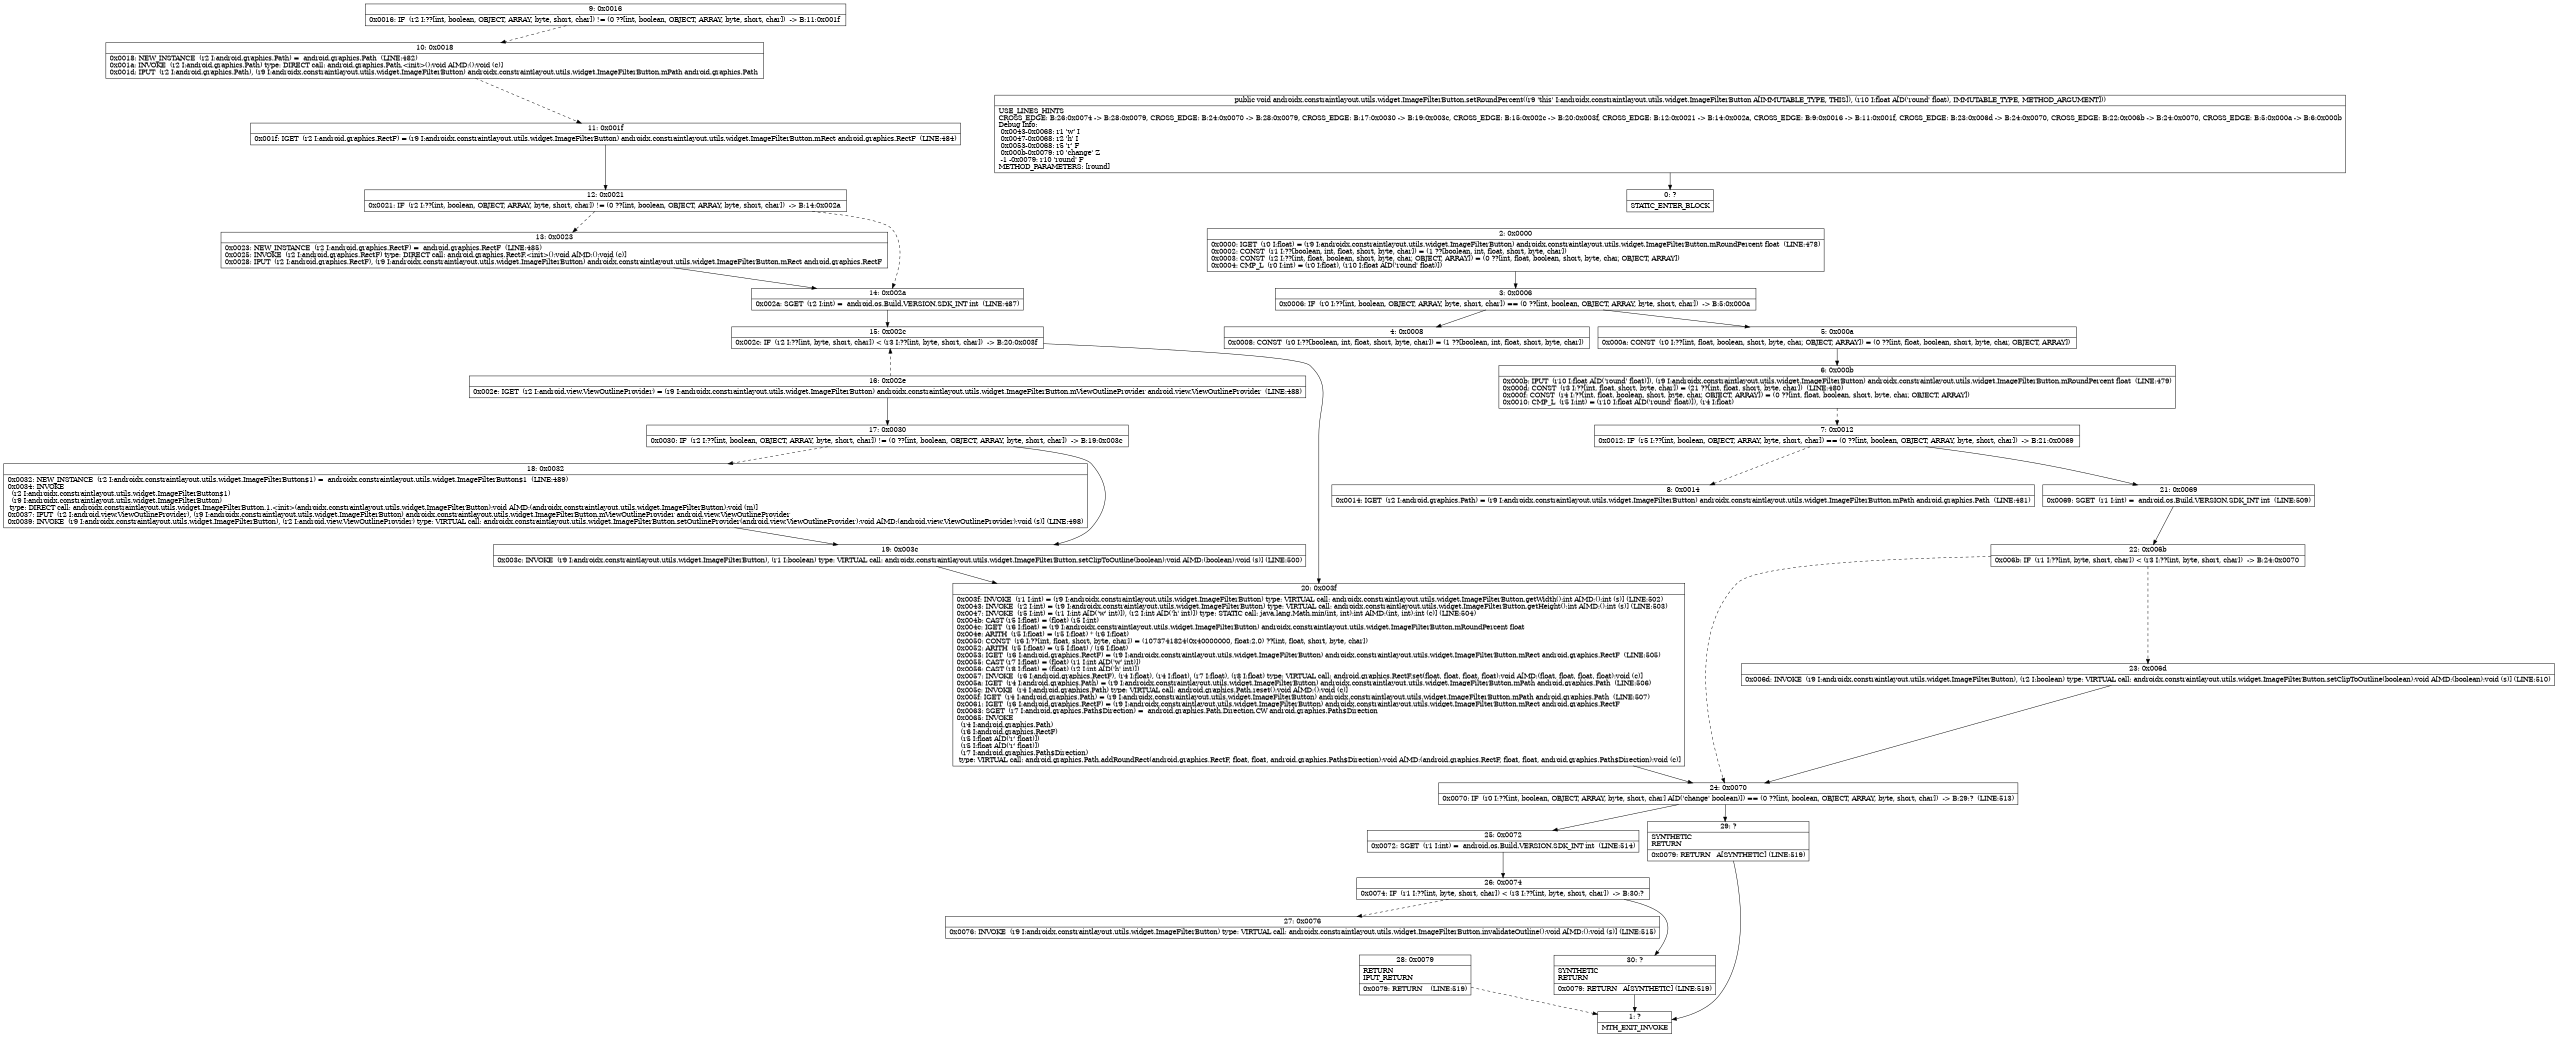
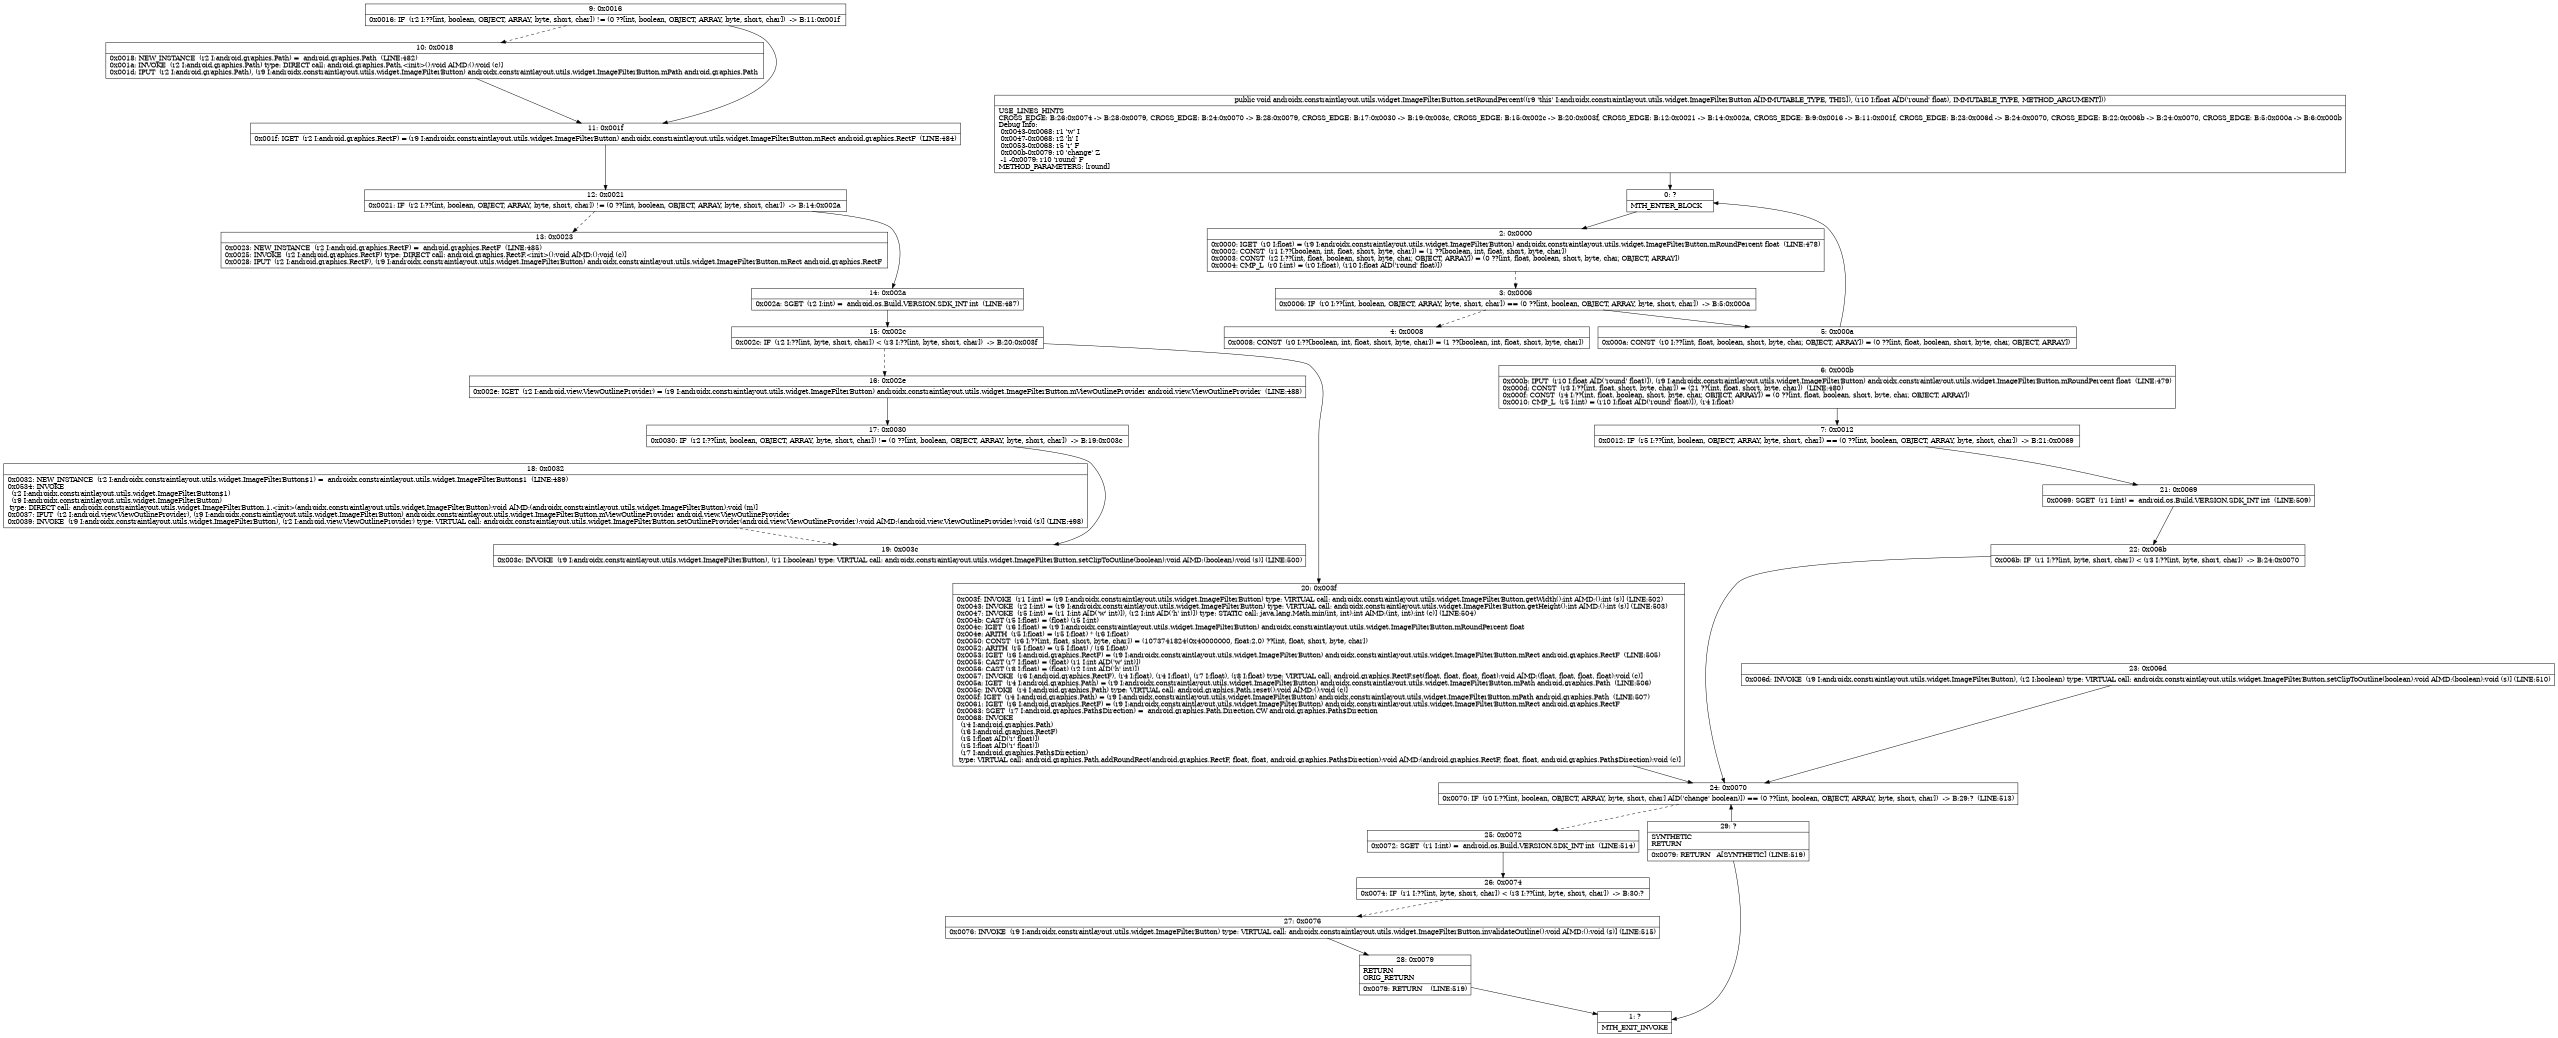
none -> (758, 88)
(526, 100) -> (526, 100)
(1670, 206) -> (1666, 206)
none -> (1611, 220)
(881, 223) -> (881, 223)
(743, 278) -> none
(1516, 278) -> (1516, 278)
(1463, 318) -> (1463, 318)
(1837, 355) -> (1824, 225)
(891, 365) -> (884, 360)
(1837, 414) -> (1837, 414)
(780, 455) -> none
(38, 487) -> (38, 487)
(1683, 496) -> none
(784, 536) -> (784, 536)
(964, 574) -> none
(1761, 574) -> (1761, 574)
(2148, 613) -> none
(987, 718) -> (987, 718)
(1725, 811) -> (1731, 815)
(1618, 817) -> (1618, 817)
none -> (1346, 946)
(1635, 975) -> none
(1388, 978) -> (1389, 978)
(1532, 1000) -> (1532, 1000)
